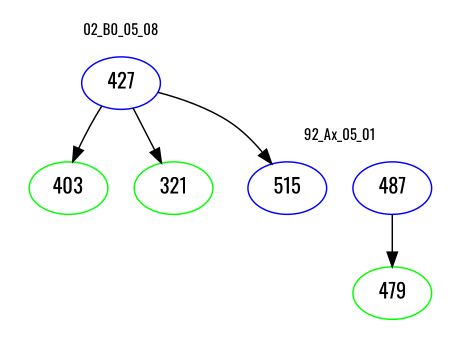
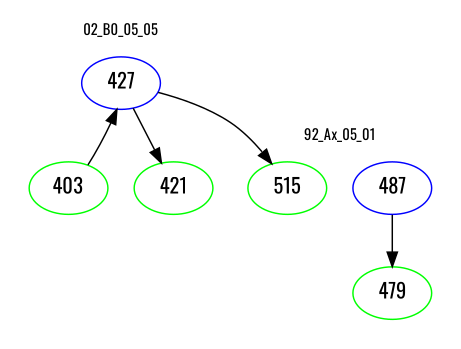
(121, 31) -> (121, 31)
(90, 127) -> (100, 144)
(174, 188) -> (174, 188)
(287, 188) -> (287, 188)
